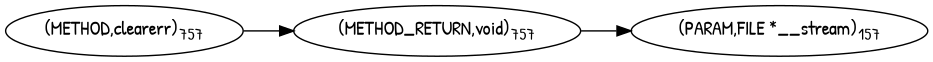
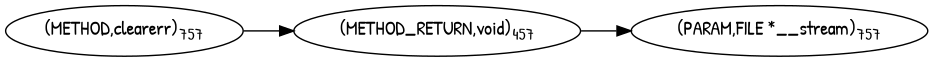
(524, 29) -> (524, 29)
(869, 29) -> (869, 29)
